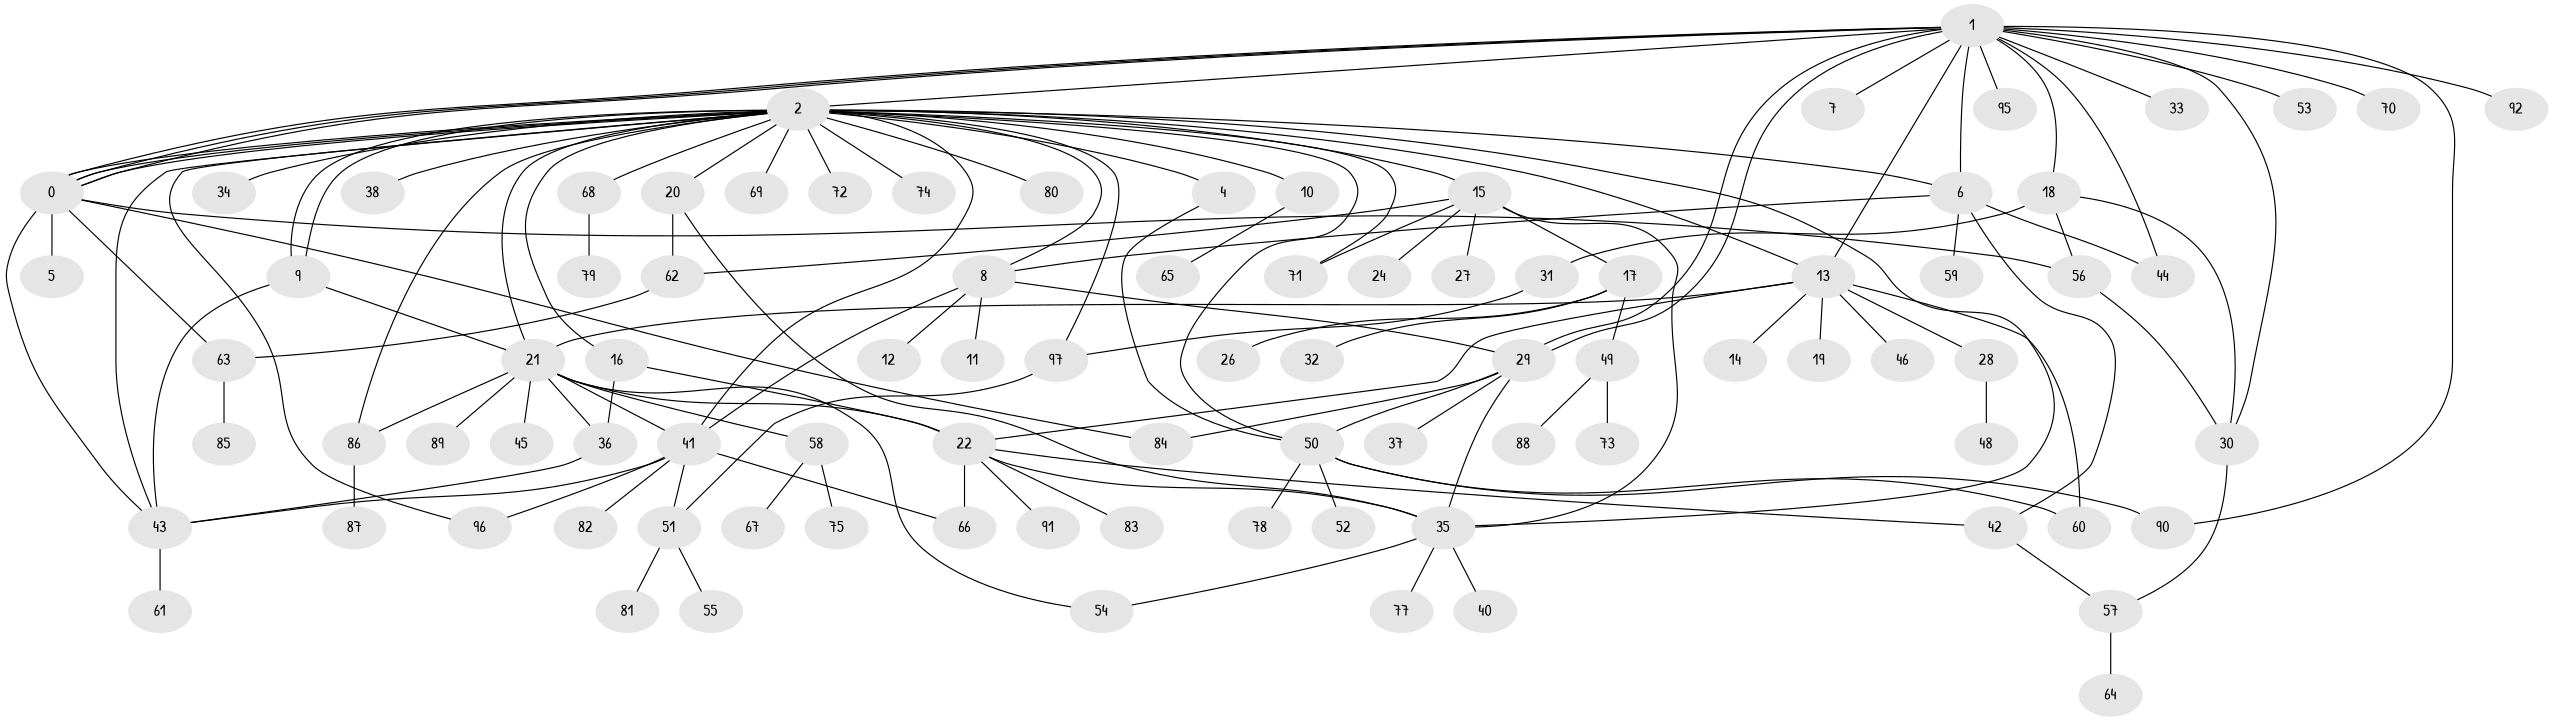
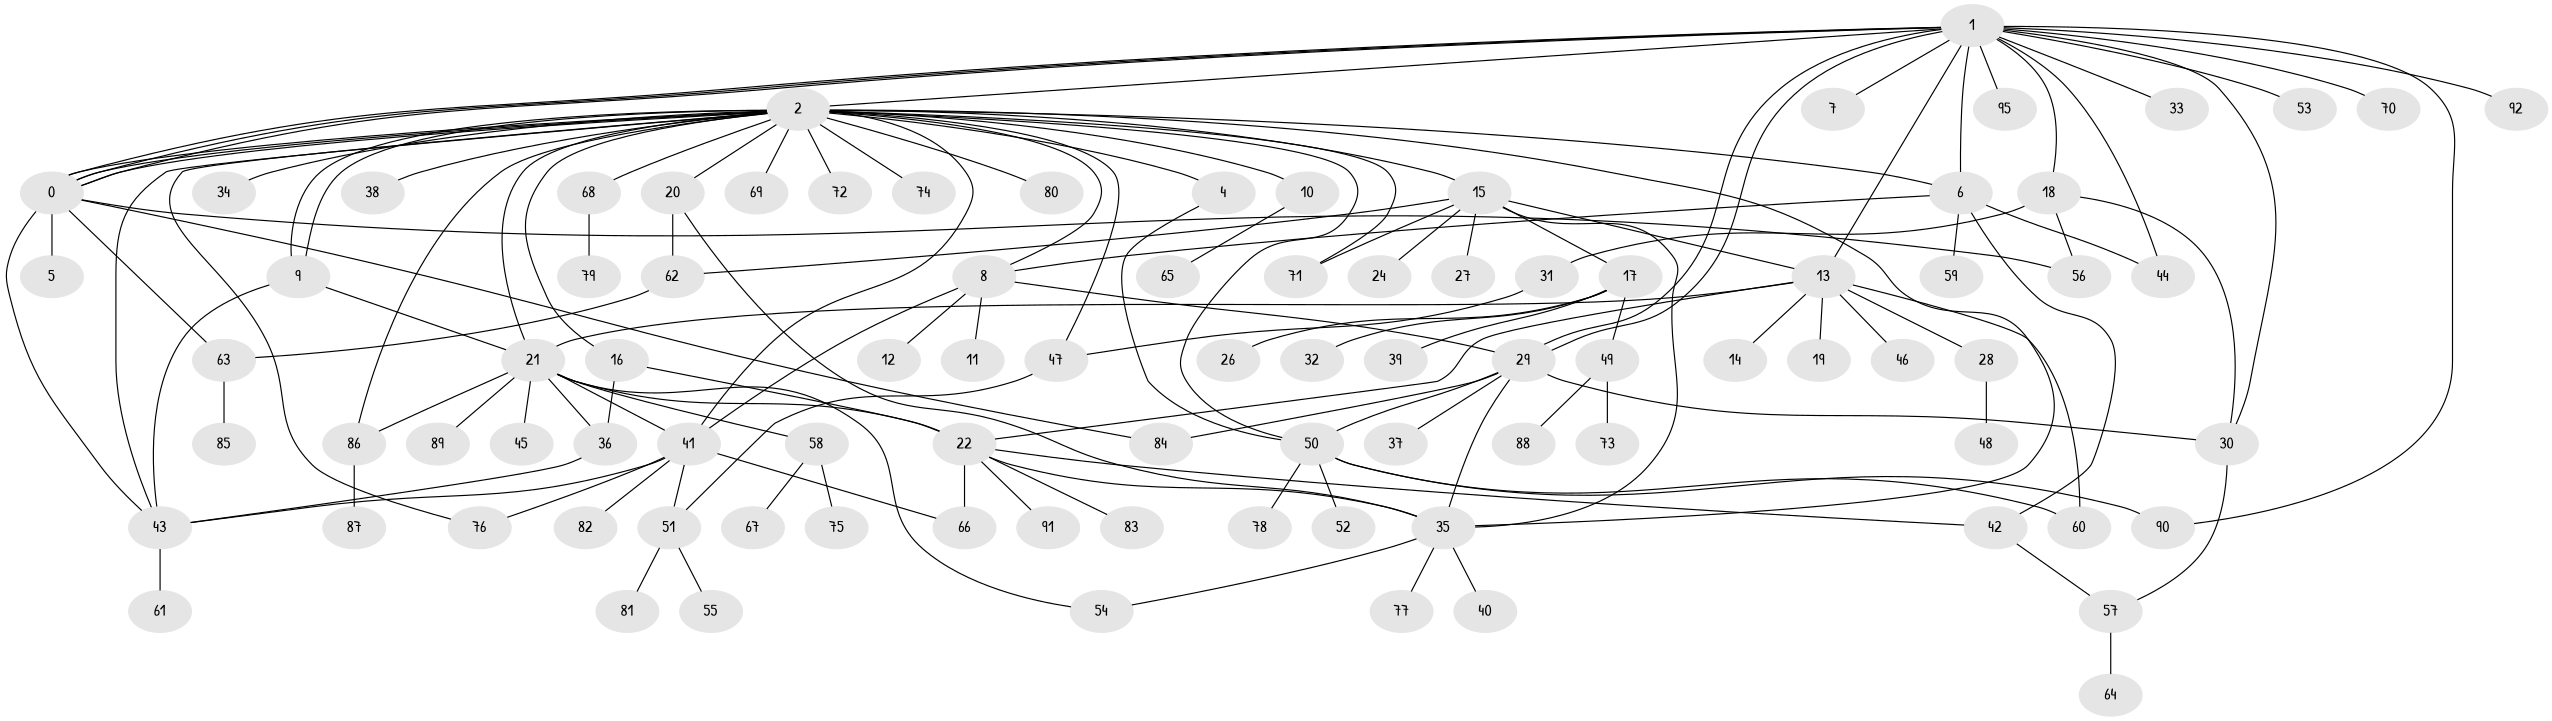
(1322, 140) -> (1694, 245)
(2166, 352) -> (1870, 416)
(1056, 360) -> (1056, 360)
none -> (1396, 360)
(480, 528) -> (480, 528)
